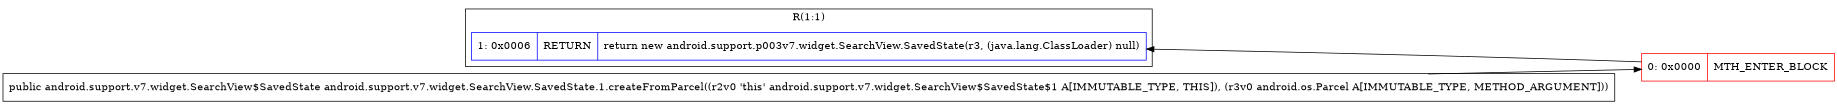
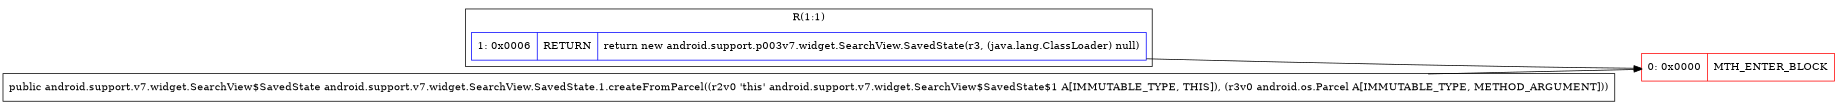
(1398, 55) -> (1390, 64)
